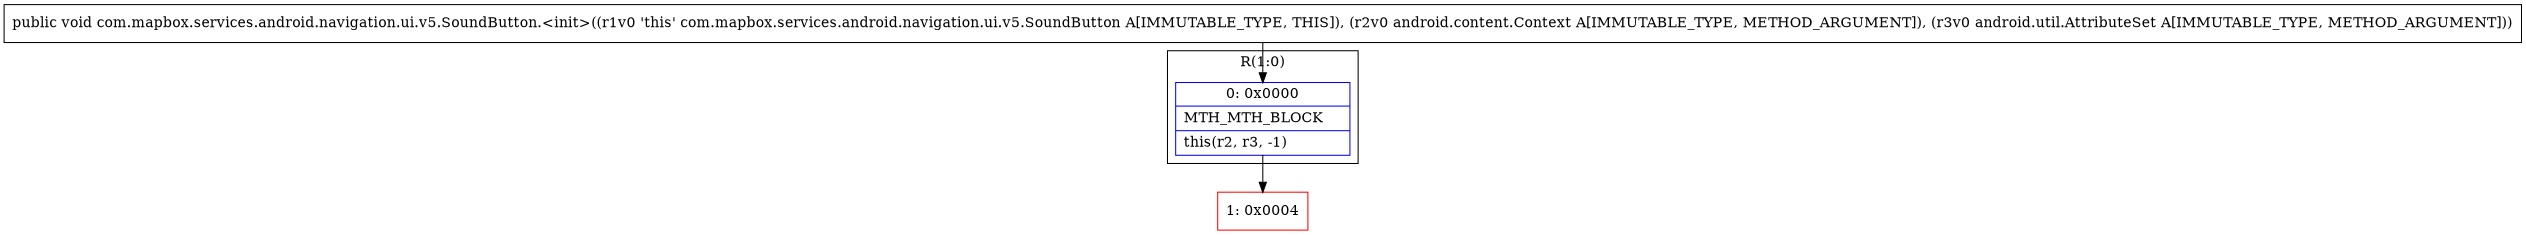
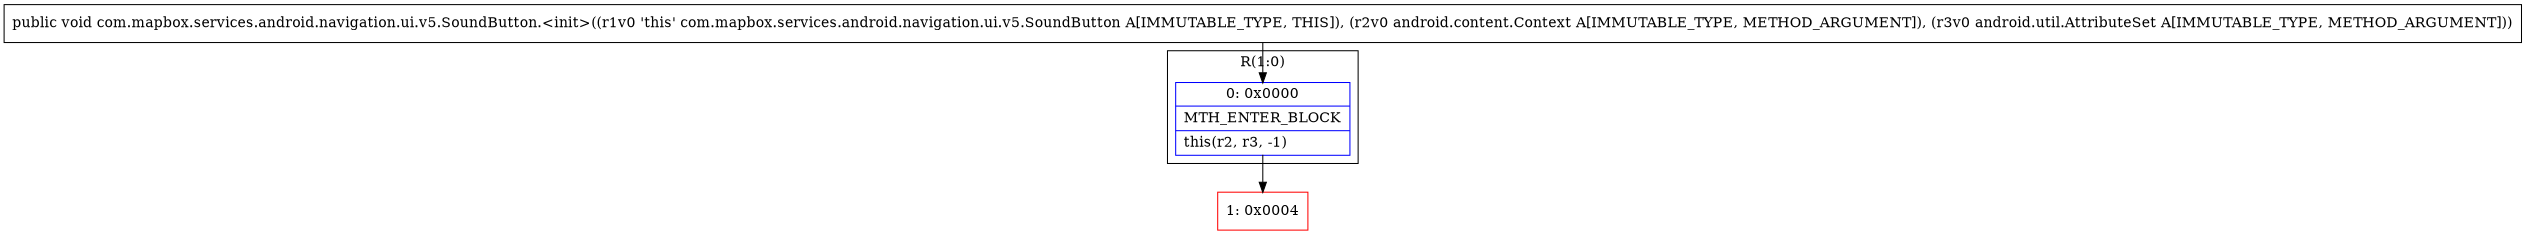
(1254, 118) -> (1263, 118)
